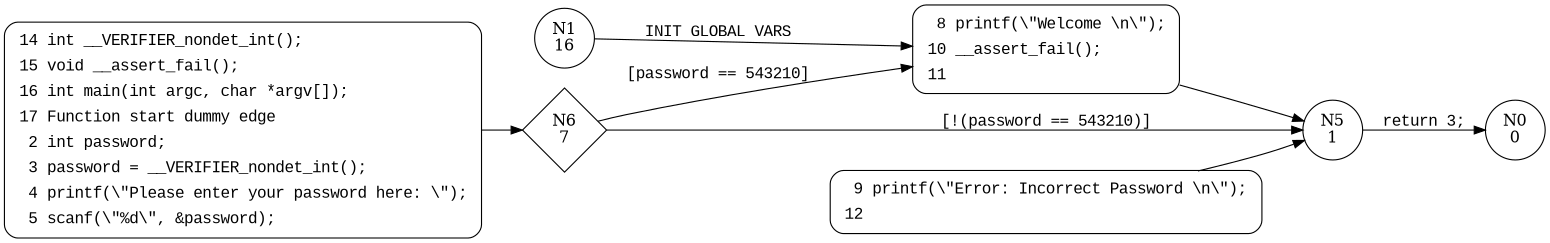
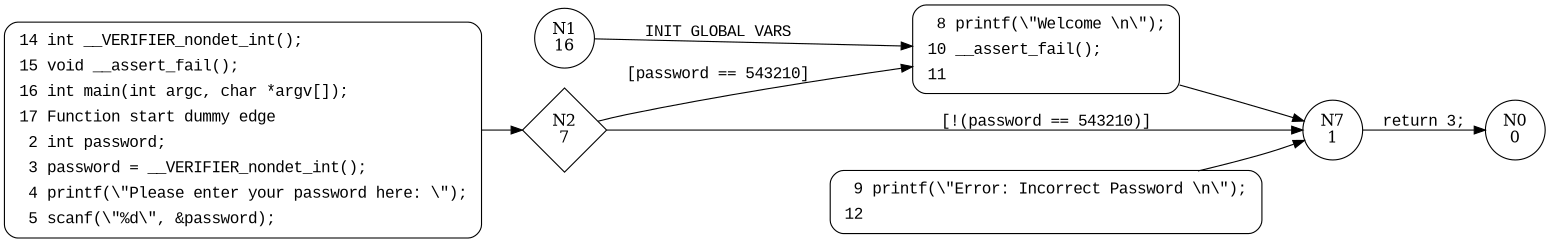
(565, 130) -> (565, 130)
(1333, 130) -> (1333, 130)
